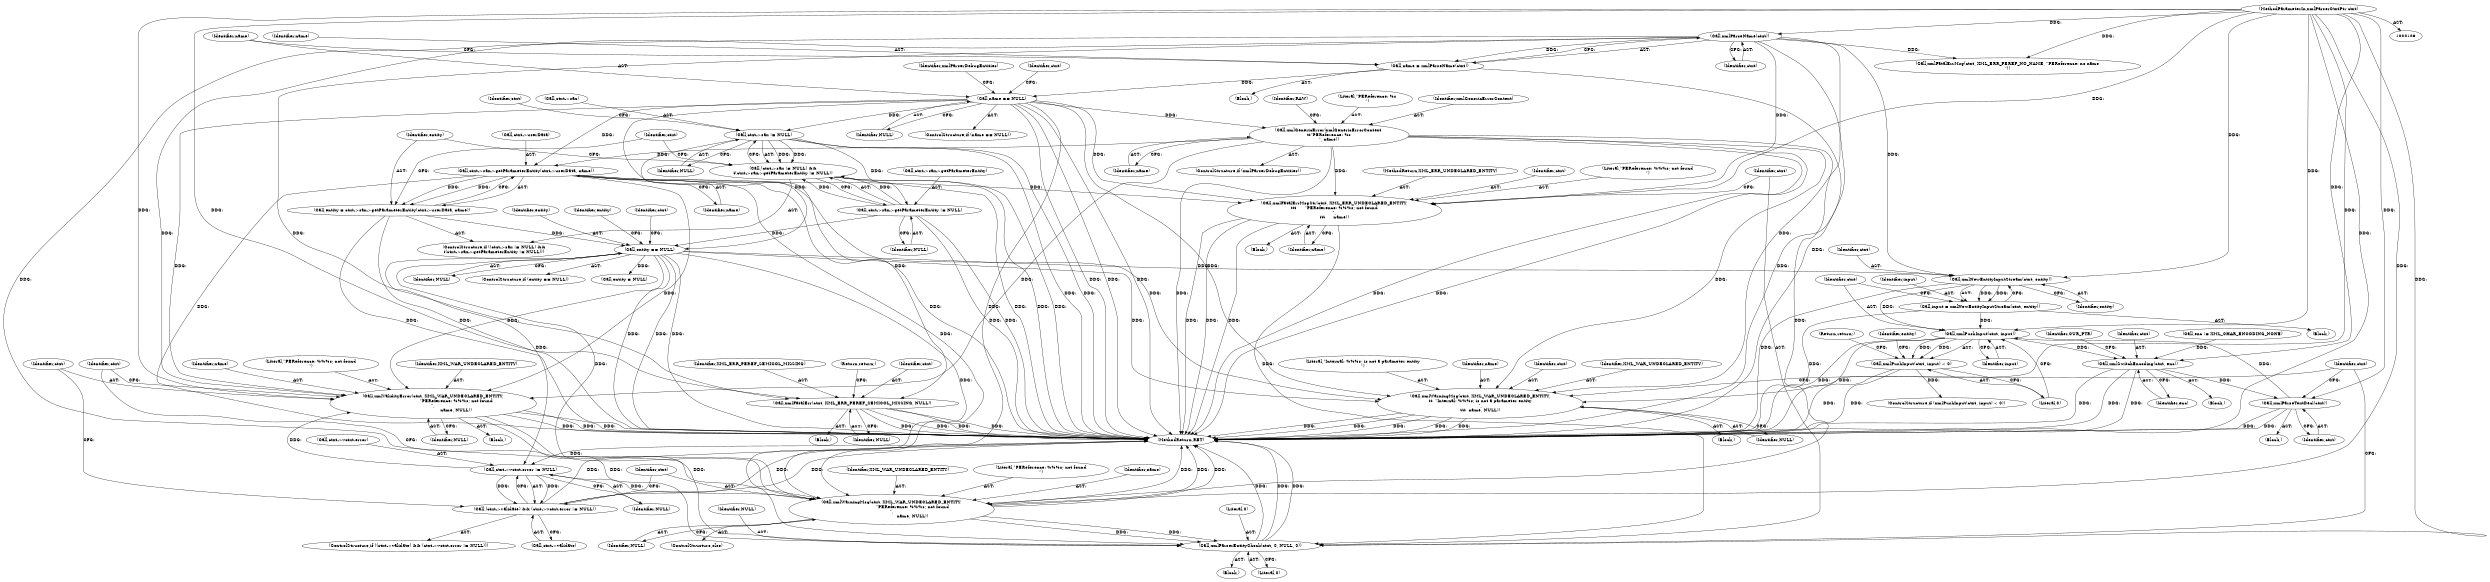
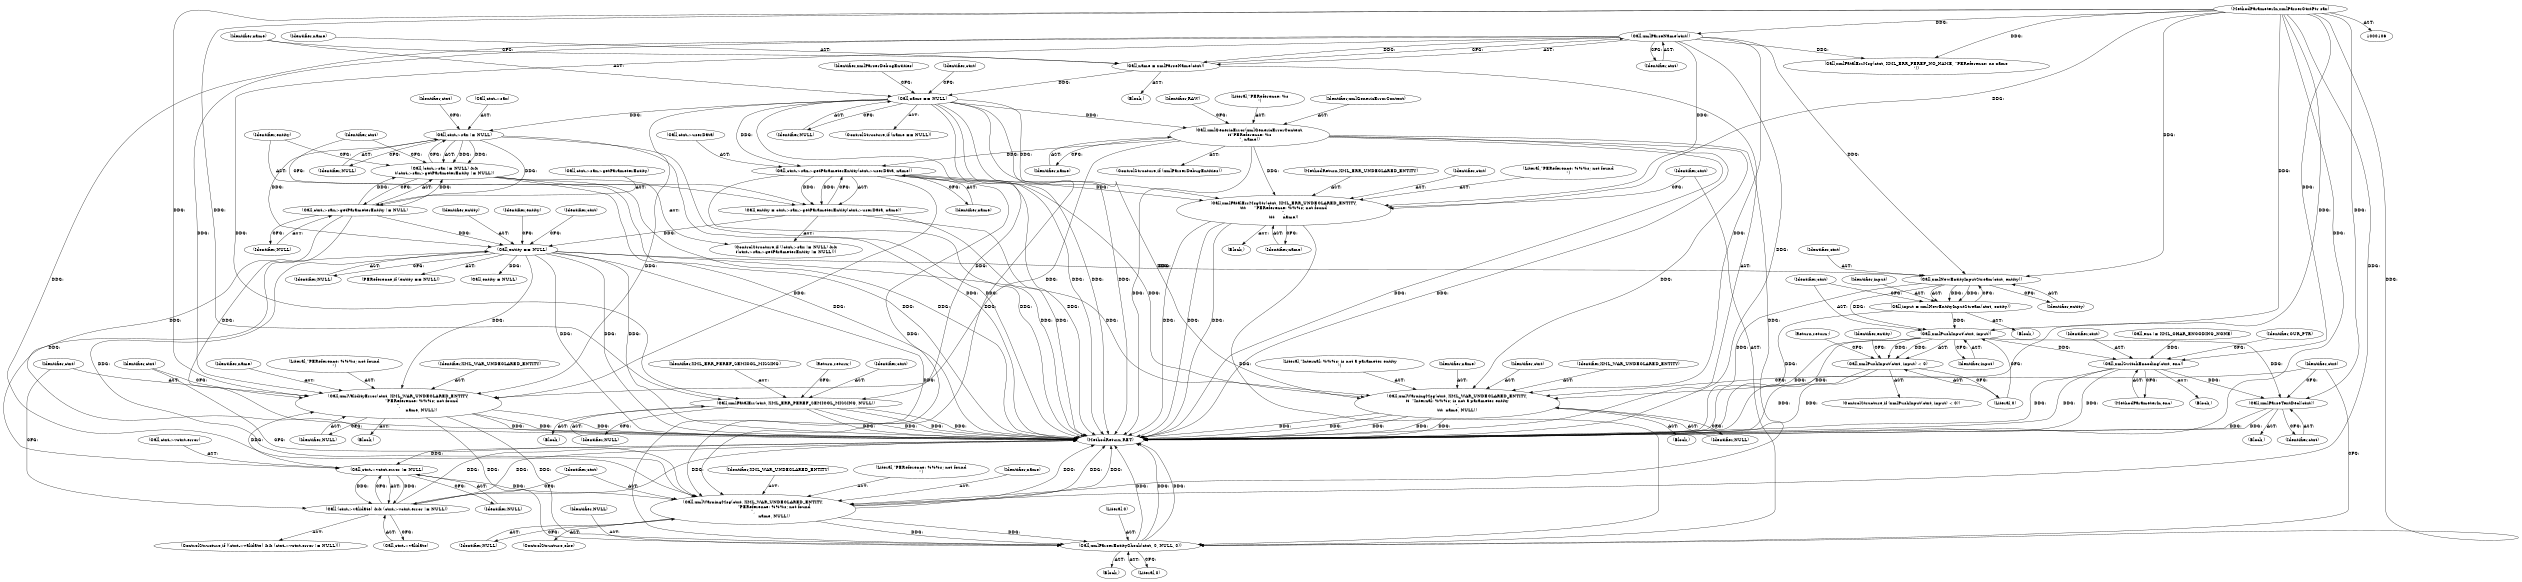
(2309, 9) -> (2280, 9)
(1784, 266) -> (1746, 266)
(525, 280) -> (401, 280)
(2162, 342) -> (2149, 341)
(1935, 380) -> (1900, 380)
(2172, 403) -> (2143, 403)
